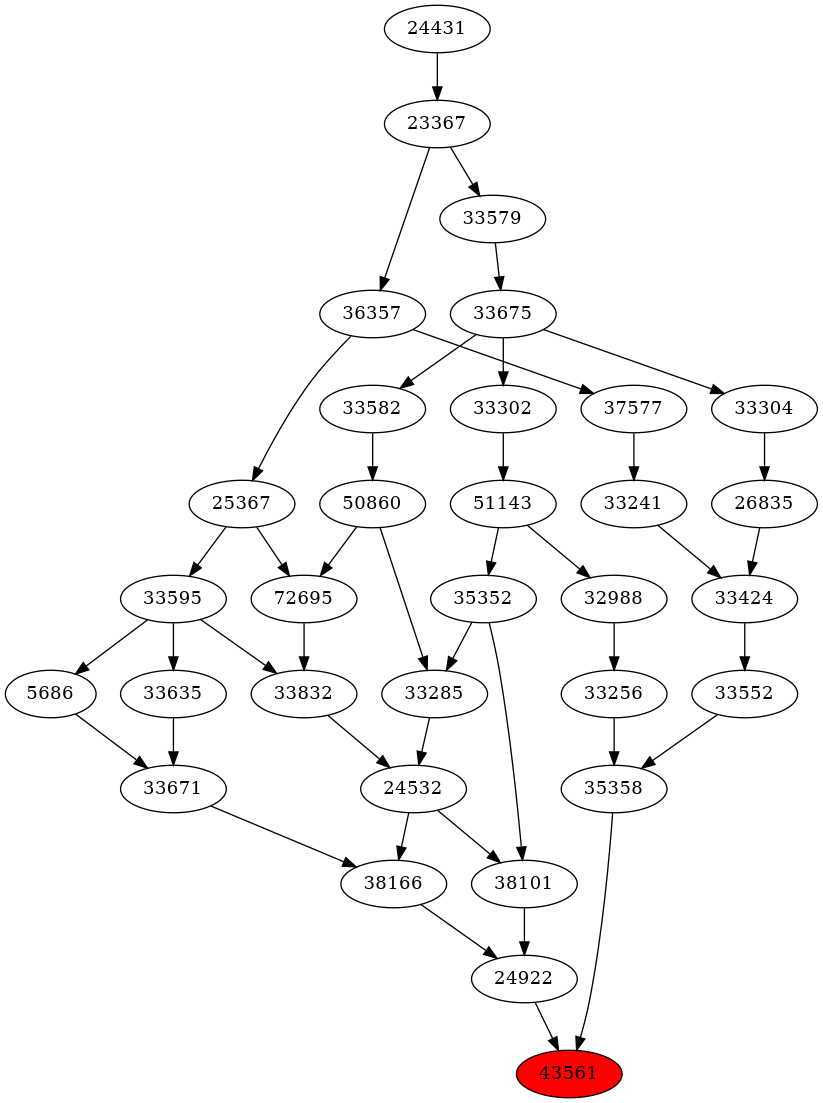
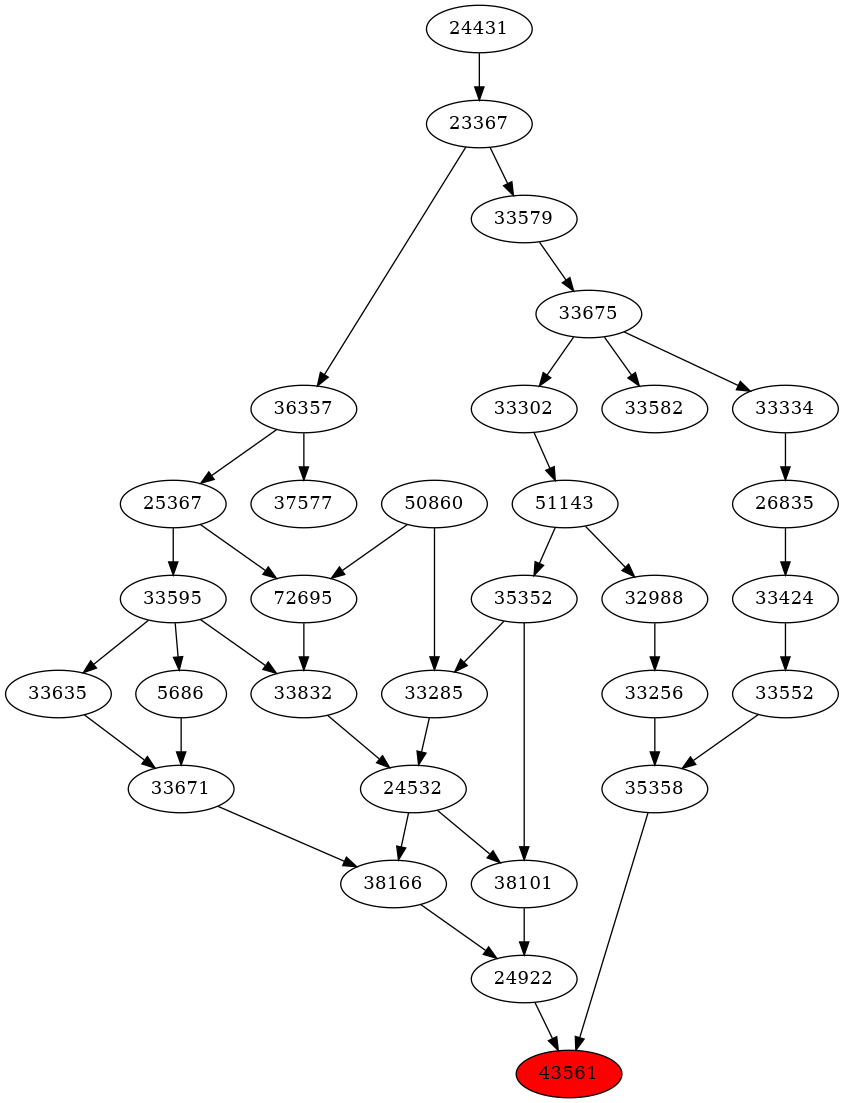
(765, 409) -> (785, 409)
(373, 450) -> none
(634, 504) -> none
